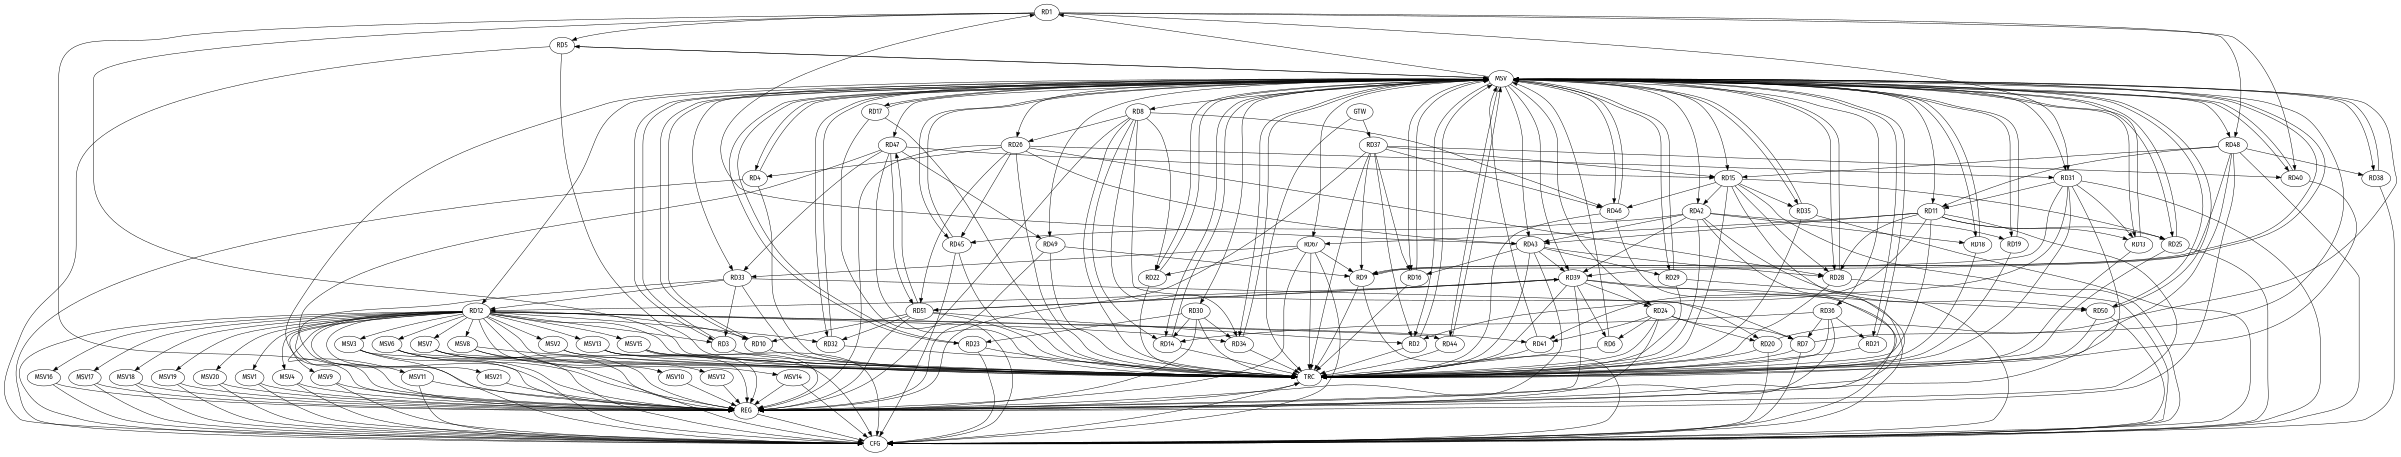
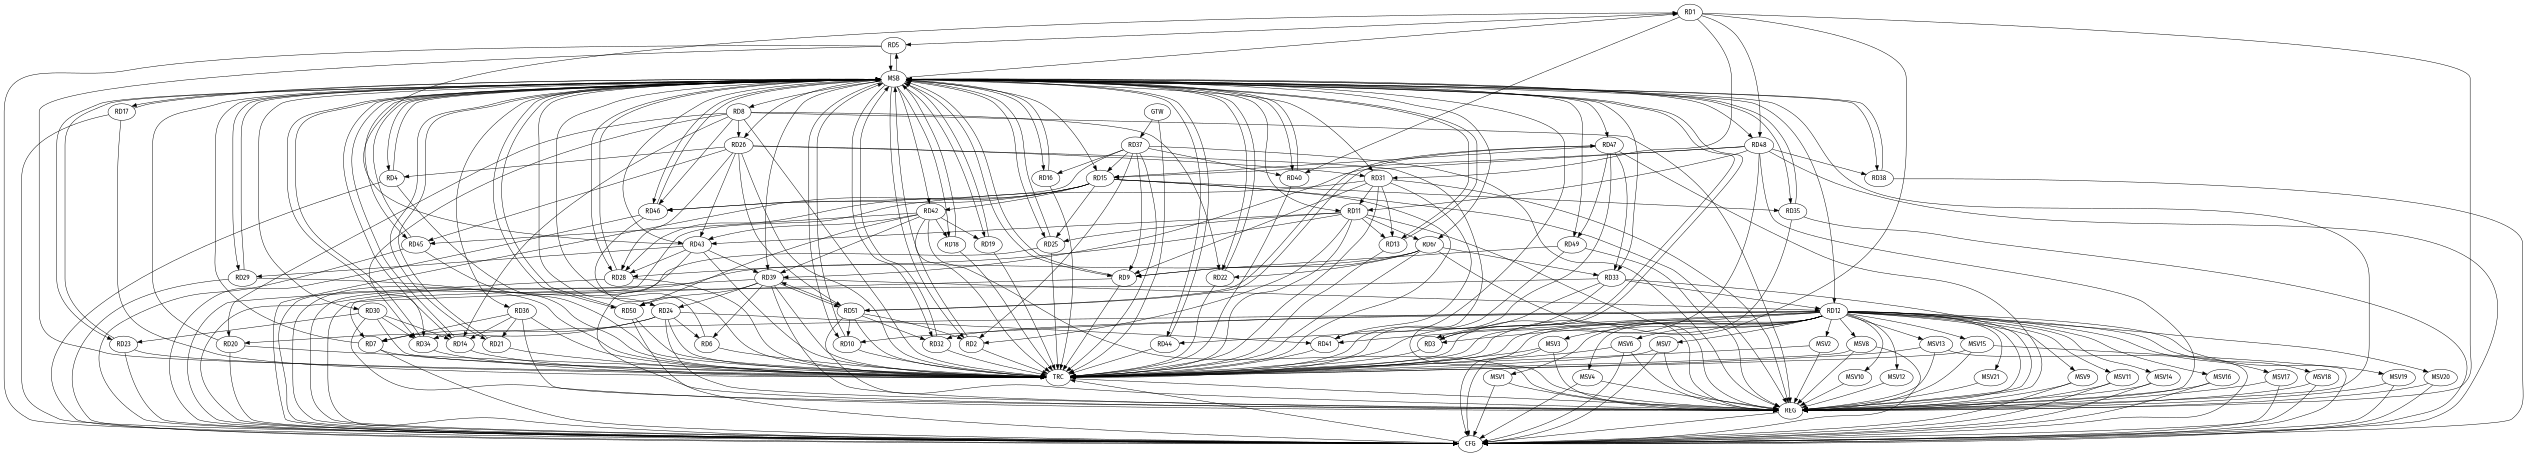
(1501, 79) -> (894, 79)
(1475, 261) -> none
